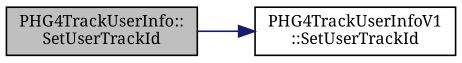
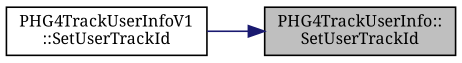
(218, 31) -> (228, 31)
